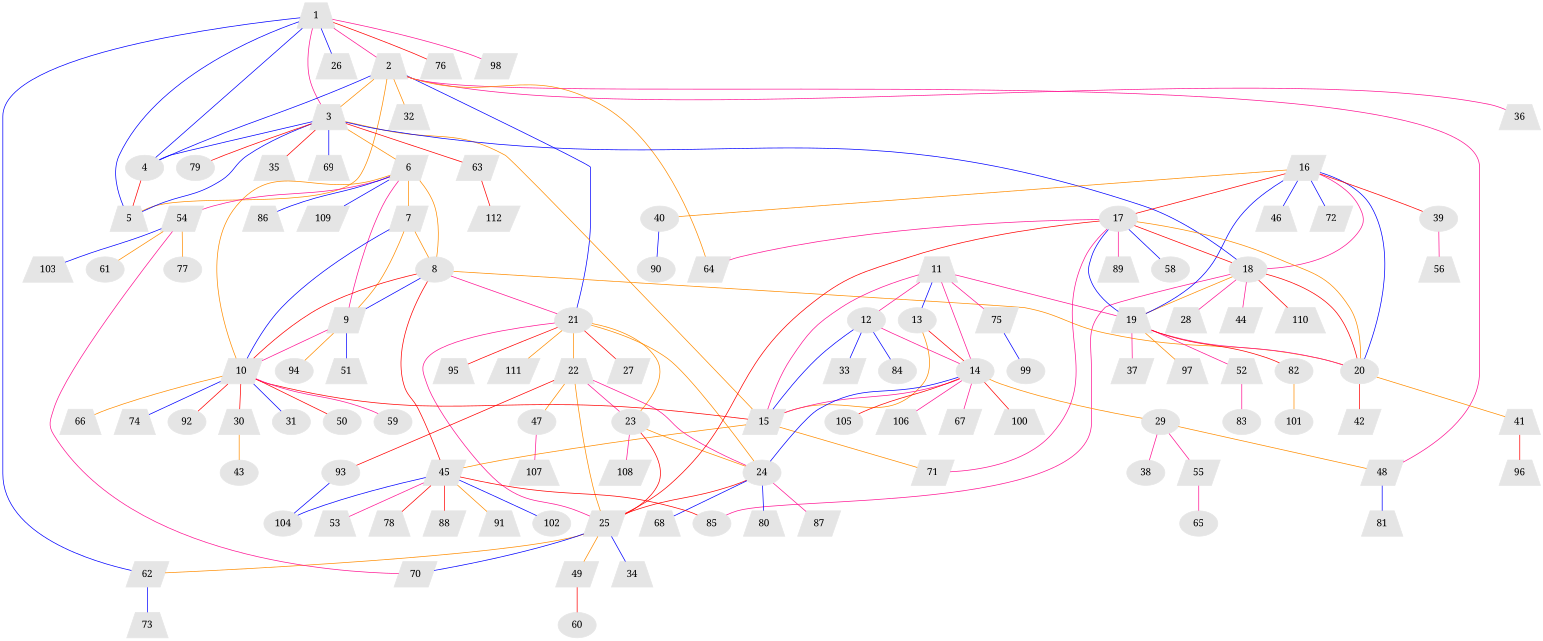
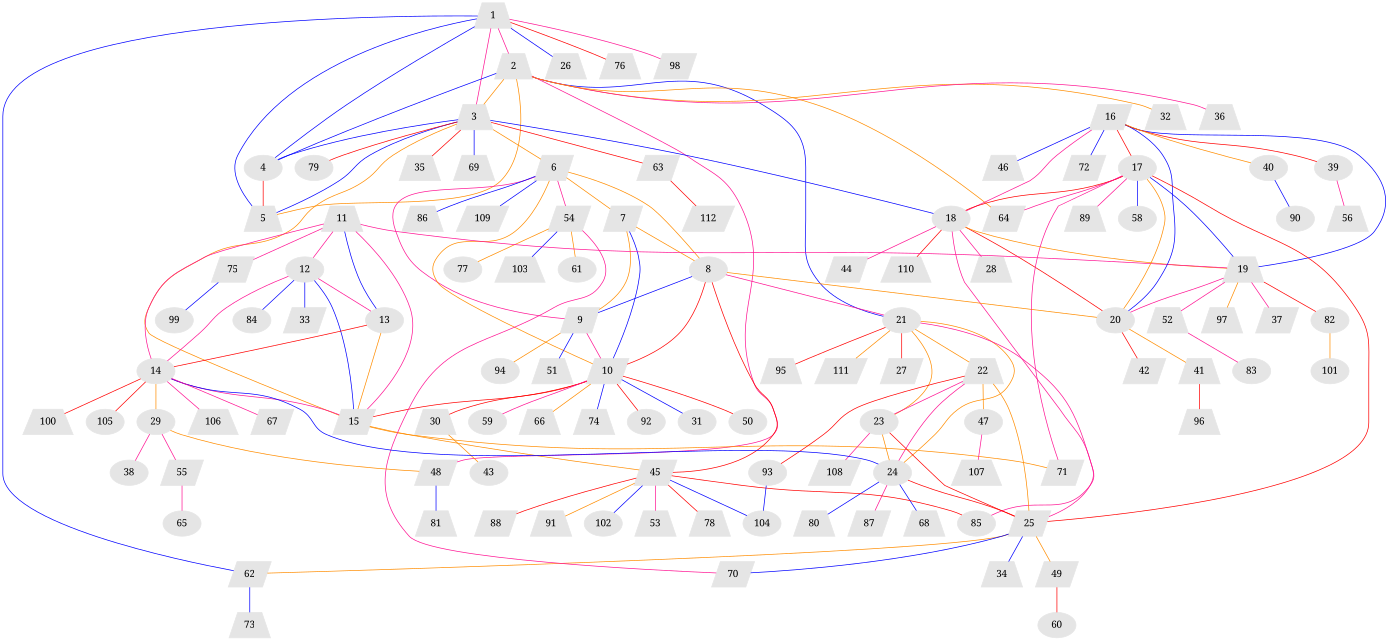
none -> (345, 295)
